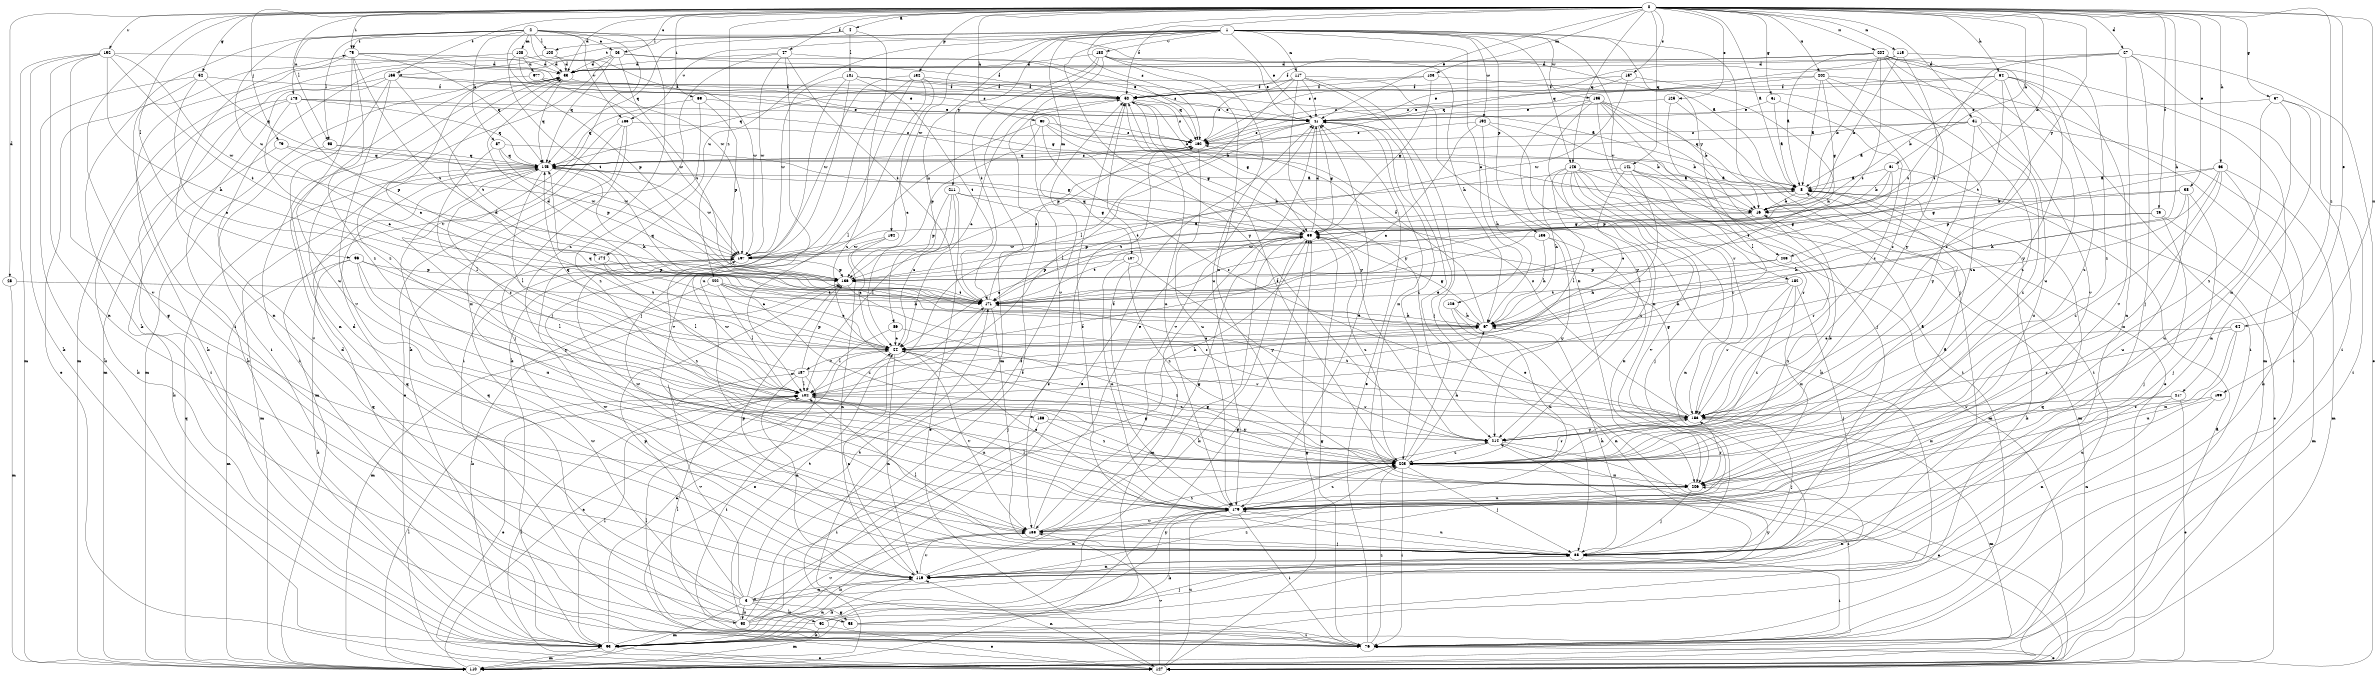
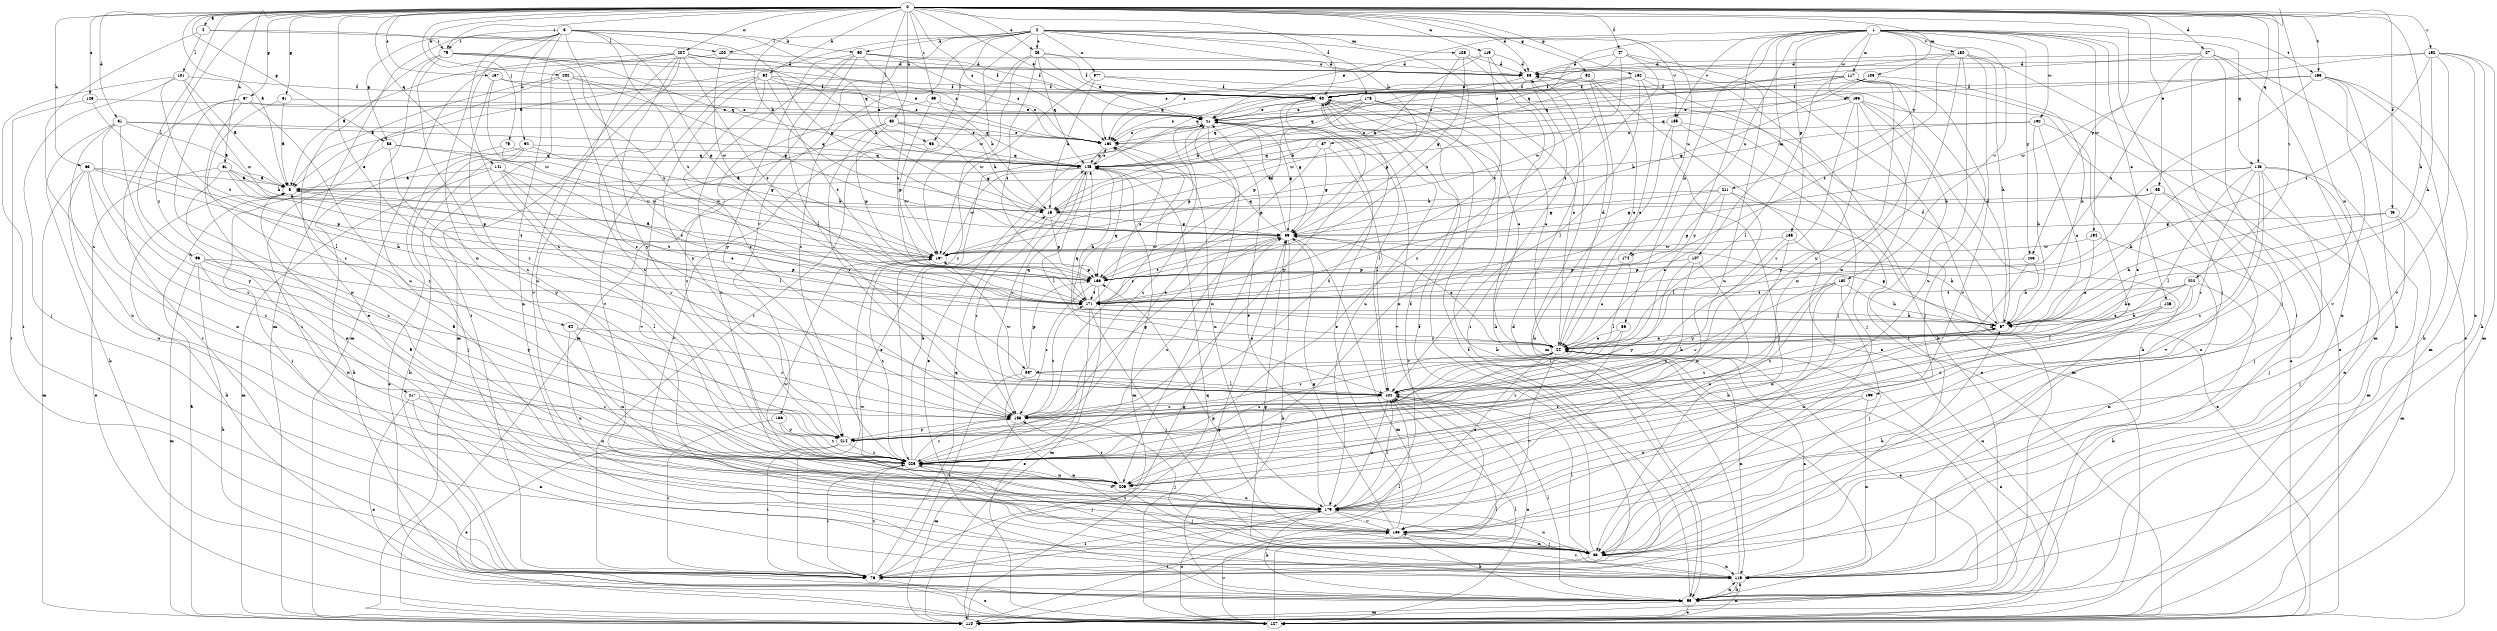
(528, 64) -> (1069, 49)
(10, 281) -> none
(801, 373) -> (1029, 373)
(1884, 380) -> (494, 381)
(1771, 563) -> (720, 162)
(834, 586) -> (928, 524)
